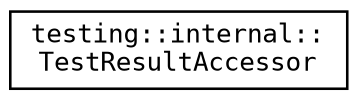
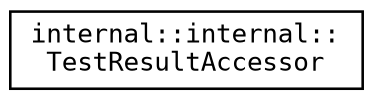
(179, 50) -> (186, 50)
